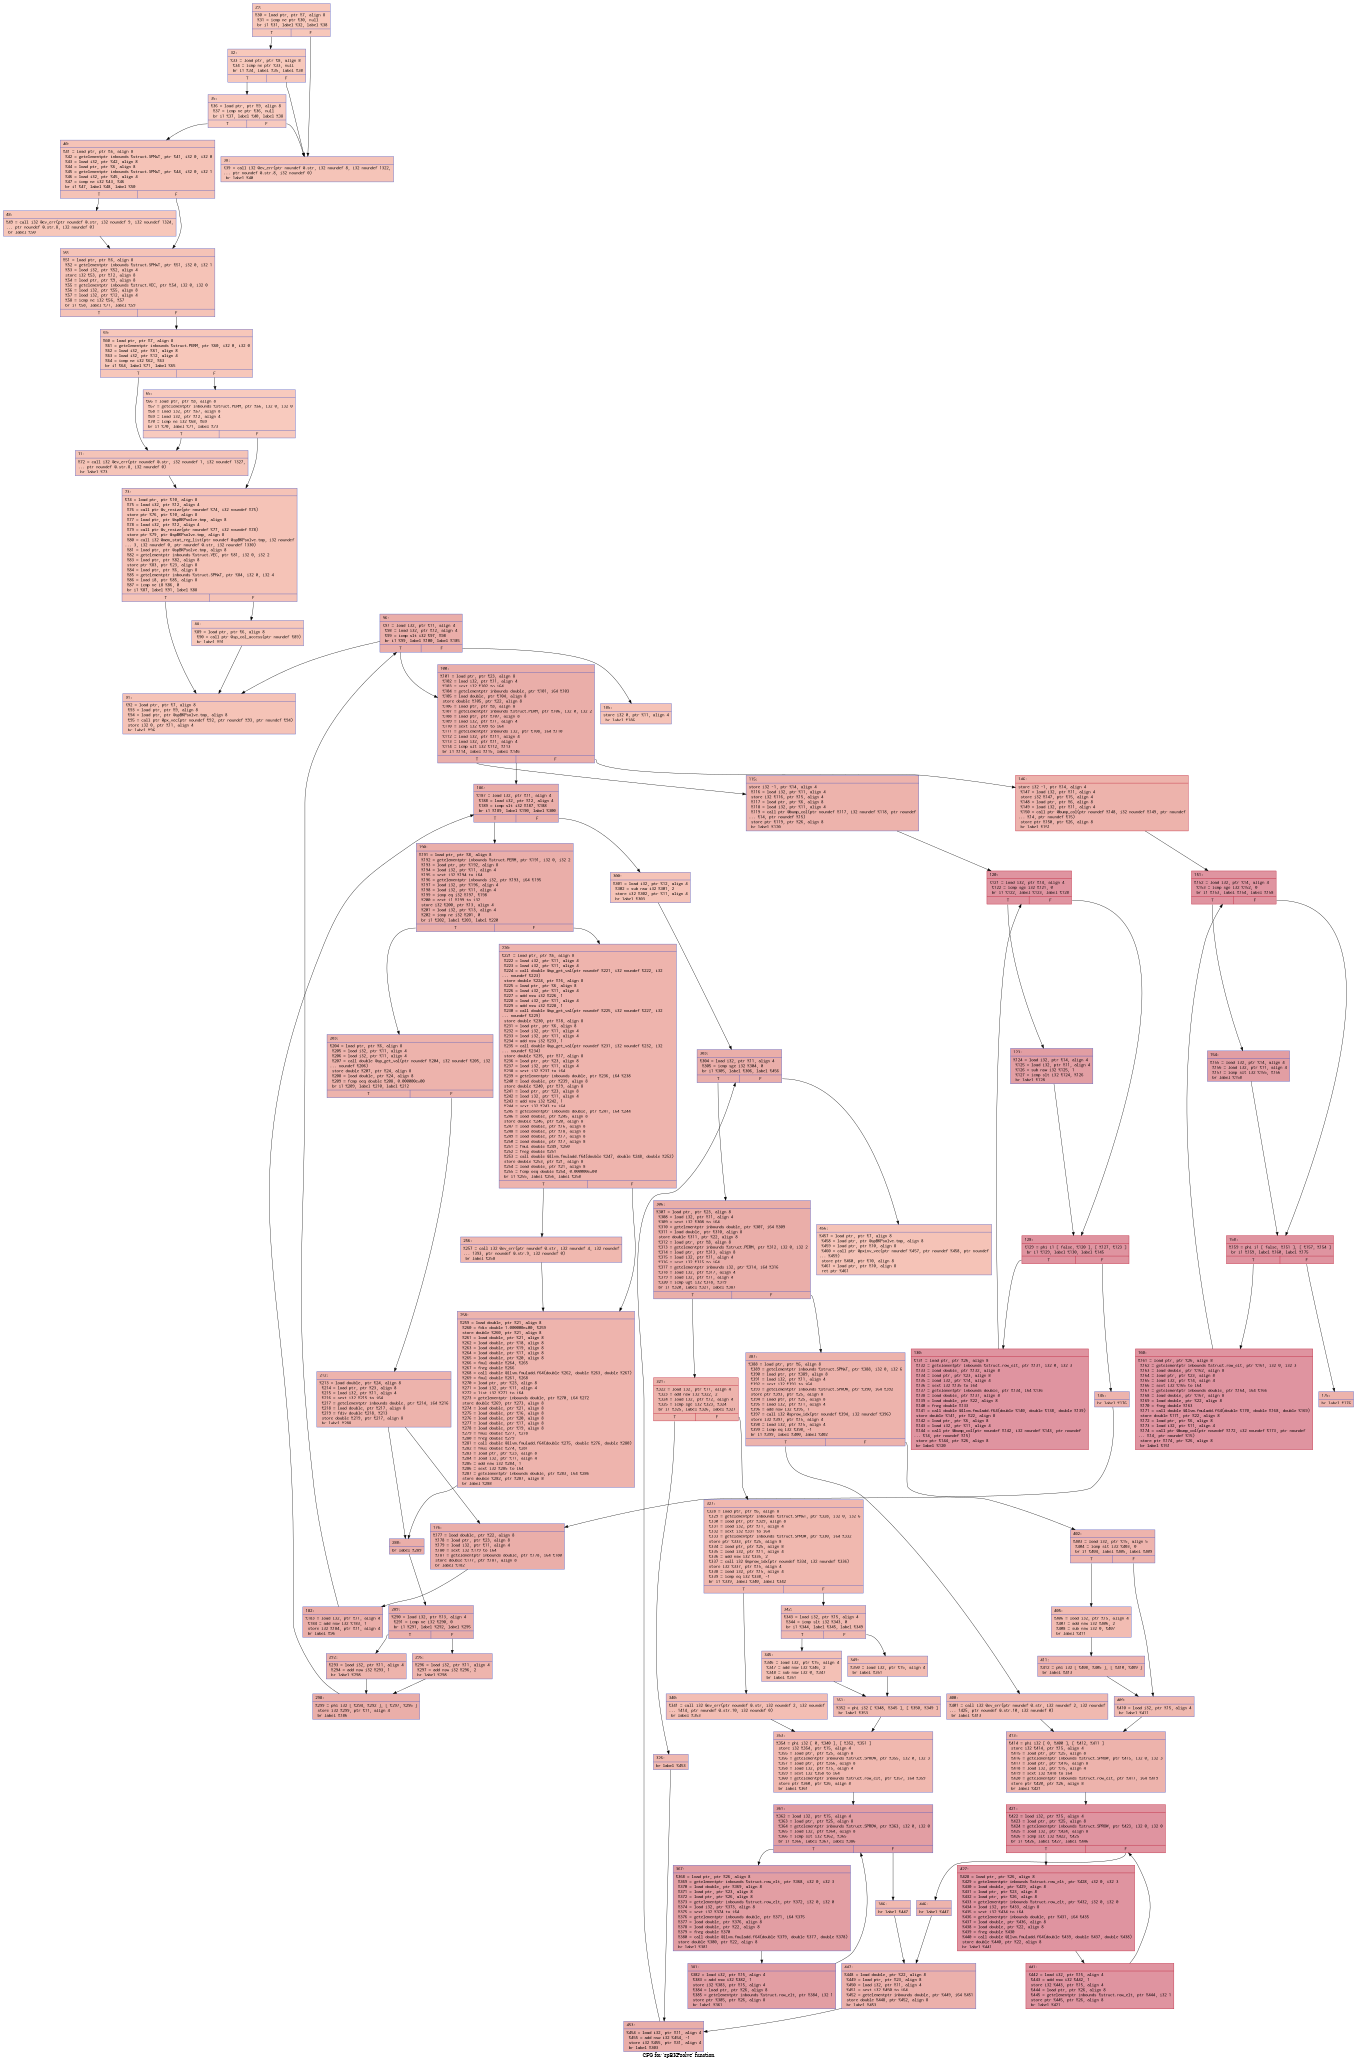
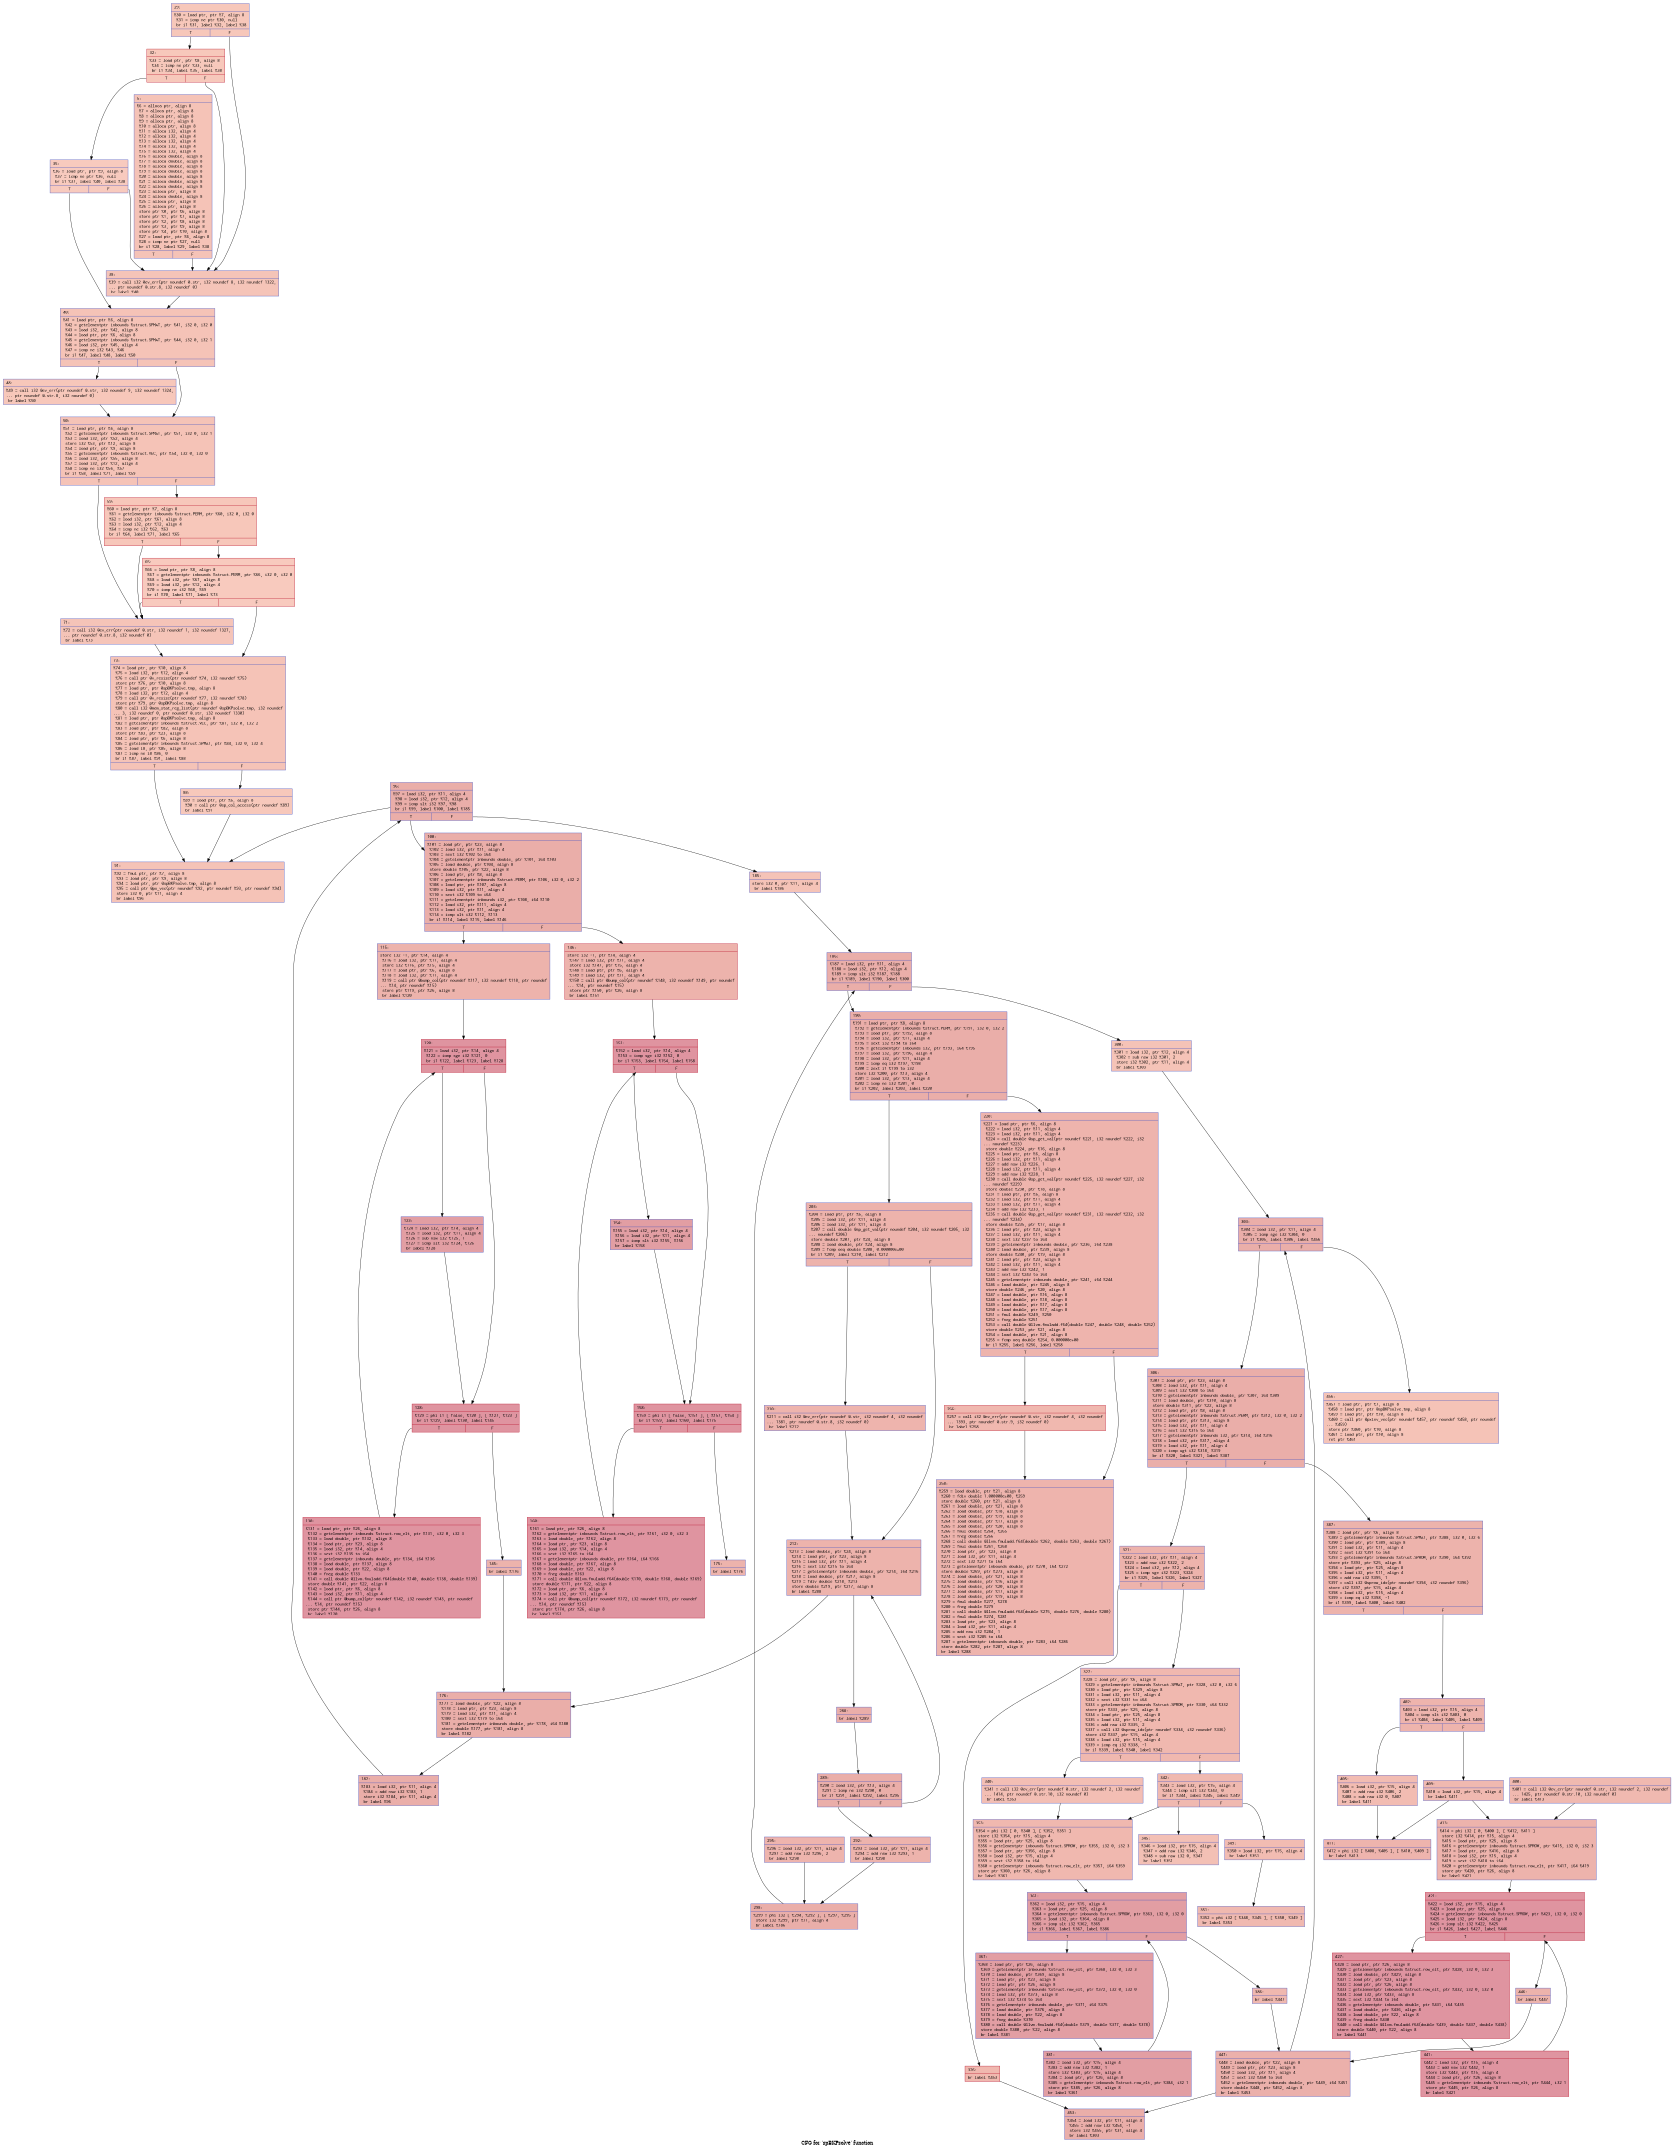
(267, 66) -> (186, 66)
none -> (173, 176)
none -> (175, 301)
(176, 353) -> (180, 522)
(219, 414) -> (219, 582)
none -> (104, 554)
(161, 705) -> (149, 873)
(516, 772) -> (822, 921)
(541, 1250) -> (1025, 1418)
(492, 1393) -> (971, 1561)
(696, 1399) -> (1162, 1568)
none -> (845, 1418)
(425, 1502) -> none
(644, 1536) -> (1314, 1653)
(1110, 1541) -> (1440, 1710)
(915, 1550) -> none
(452, 1644) -> (926, 1707)
(1121, 1685) -> (1422, 1819)
(848, 1688) -> none
(877, 1723) -> (1145, 1813)
(671, 1762) -> (982, 2074)
